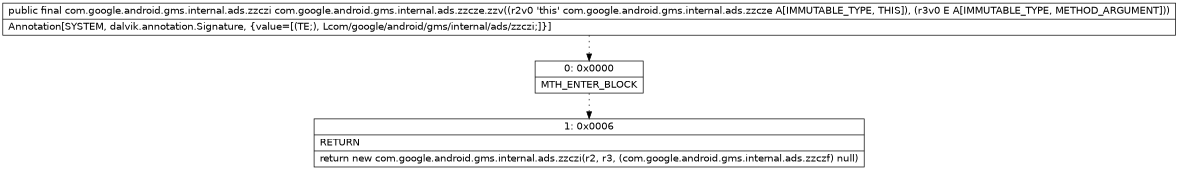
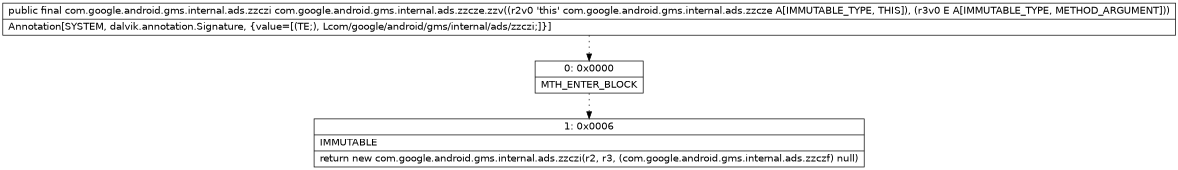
(340, 143) -> (349, 143)
